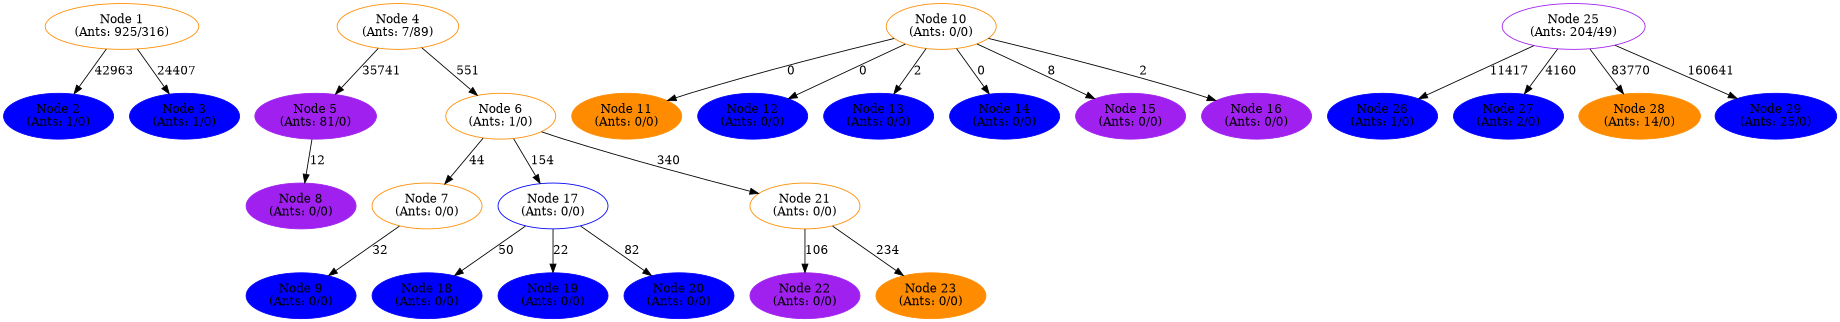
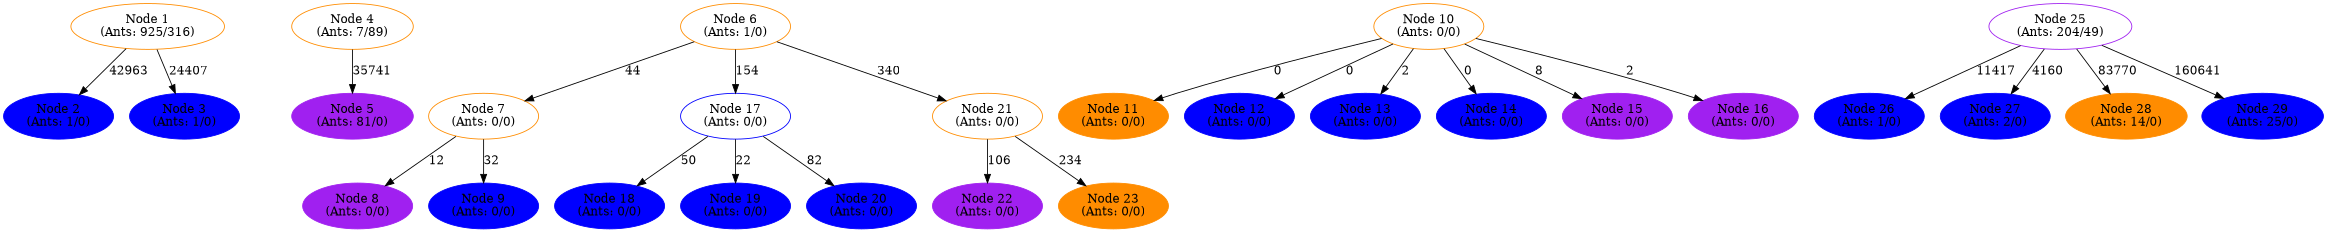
(446, 69) -> none
(309, 157) -> (424, 159)
